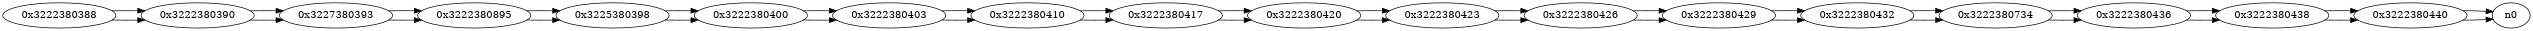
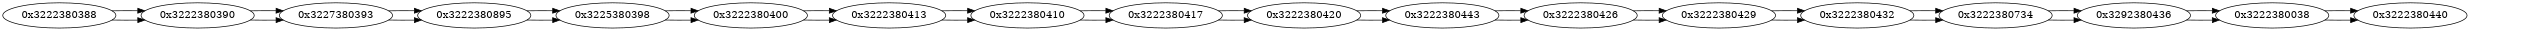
(889, 15) -> (889, 15)
(1442, 15) -> (1442, 15)
(2134, 15) -> (2134, 15)
(2272, 15) -> (2272, 15)
(2511, 15) -> none
